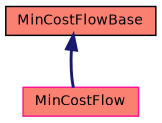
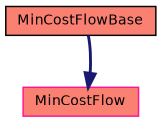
(71, 69) -> (90, 54)
